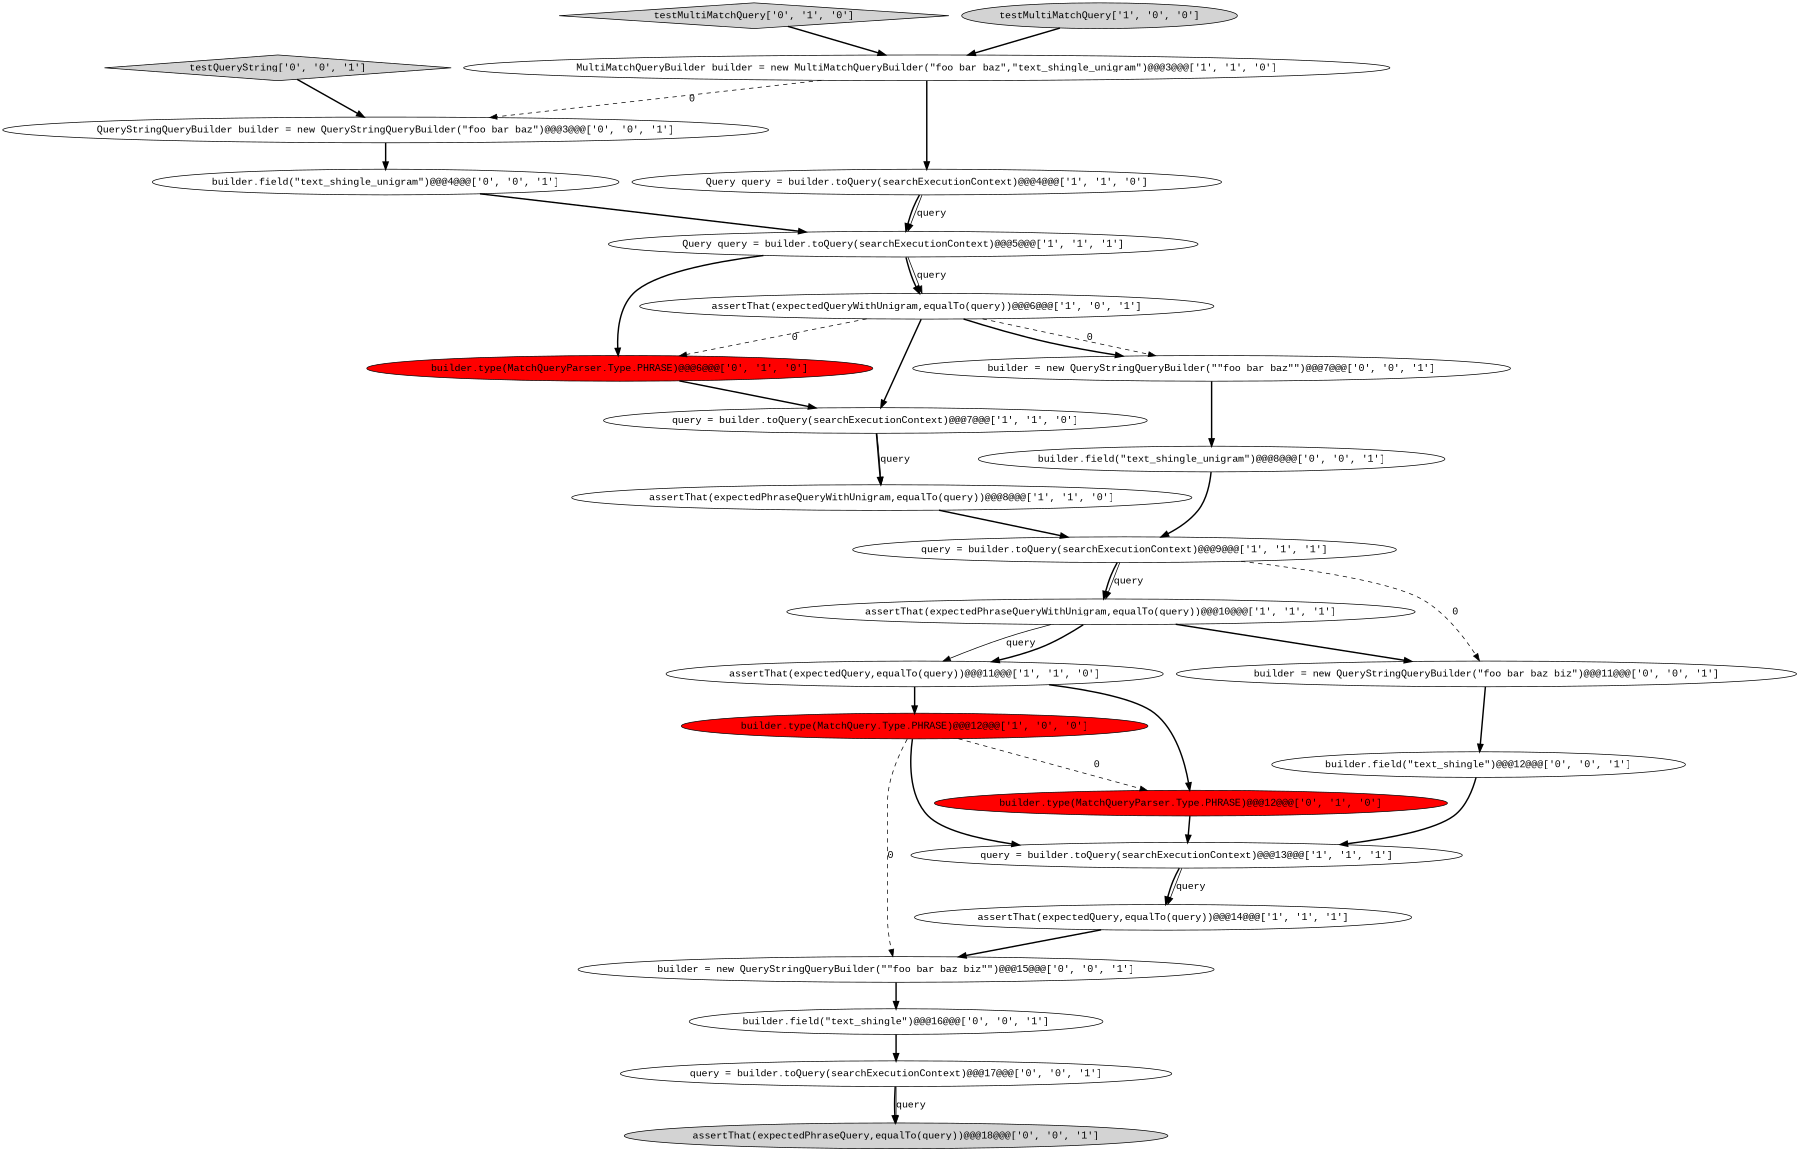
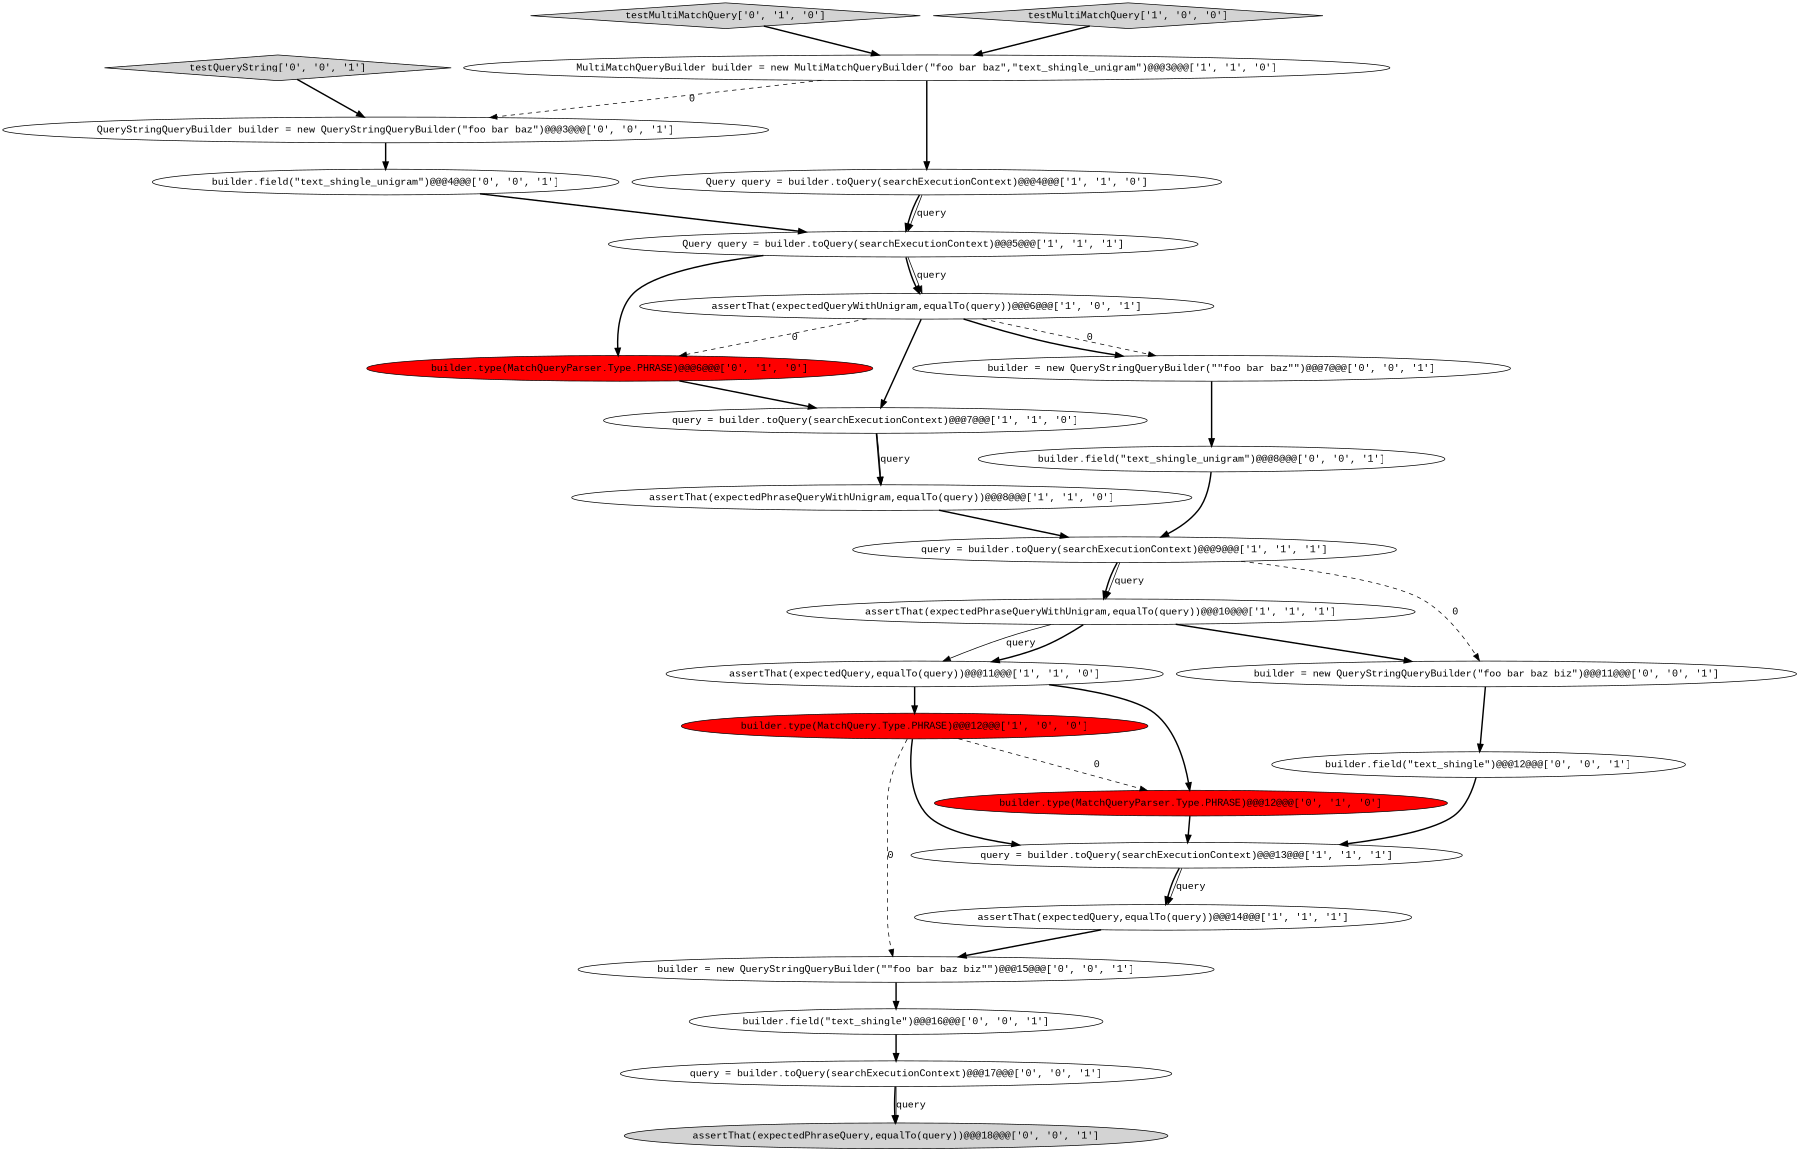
(1100, 16) -> (1128, 16)
